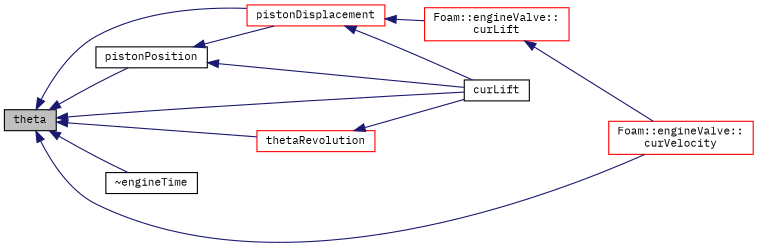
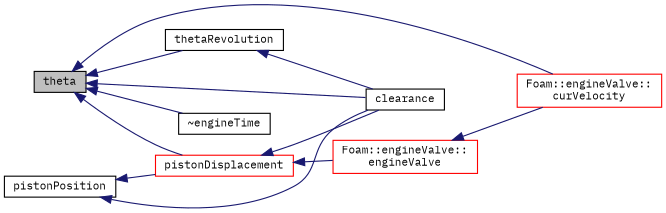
(497, 24) -> (405, 157)
(93, 85) -> none
(497, 90) -> (405, 100)
(316, 141) -> (224, 40)
